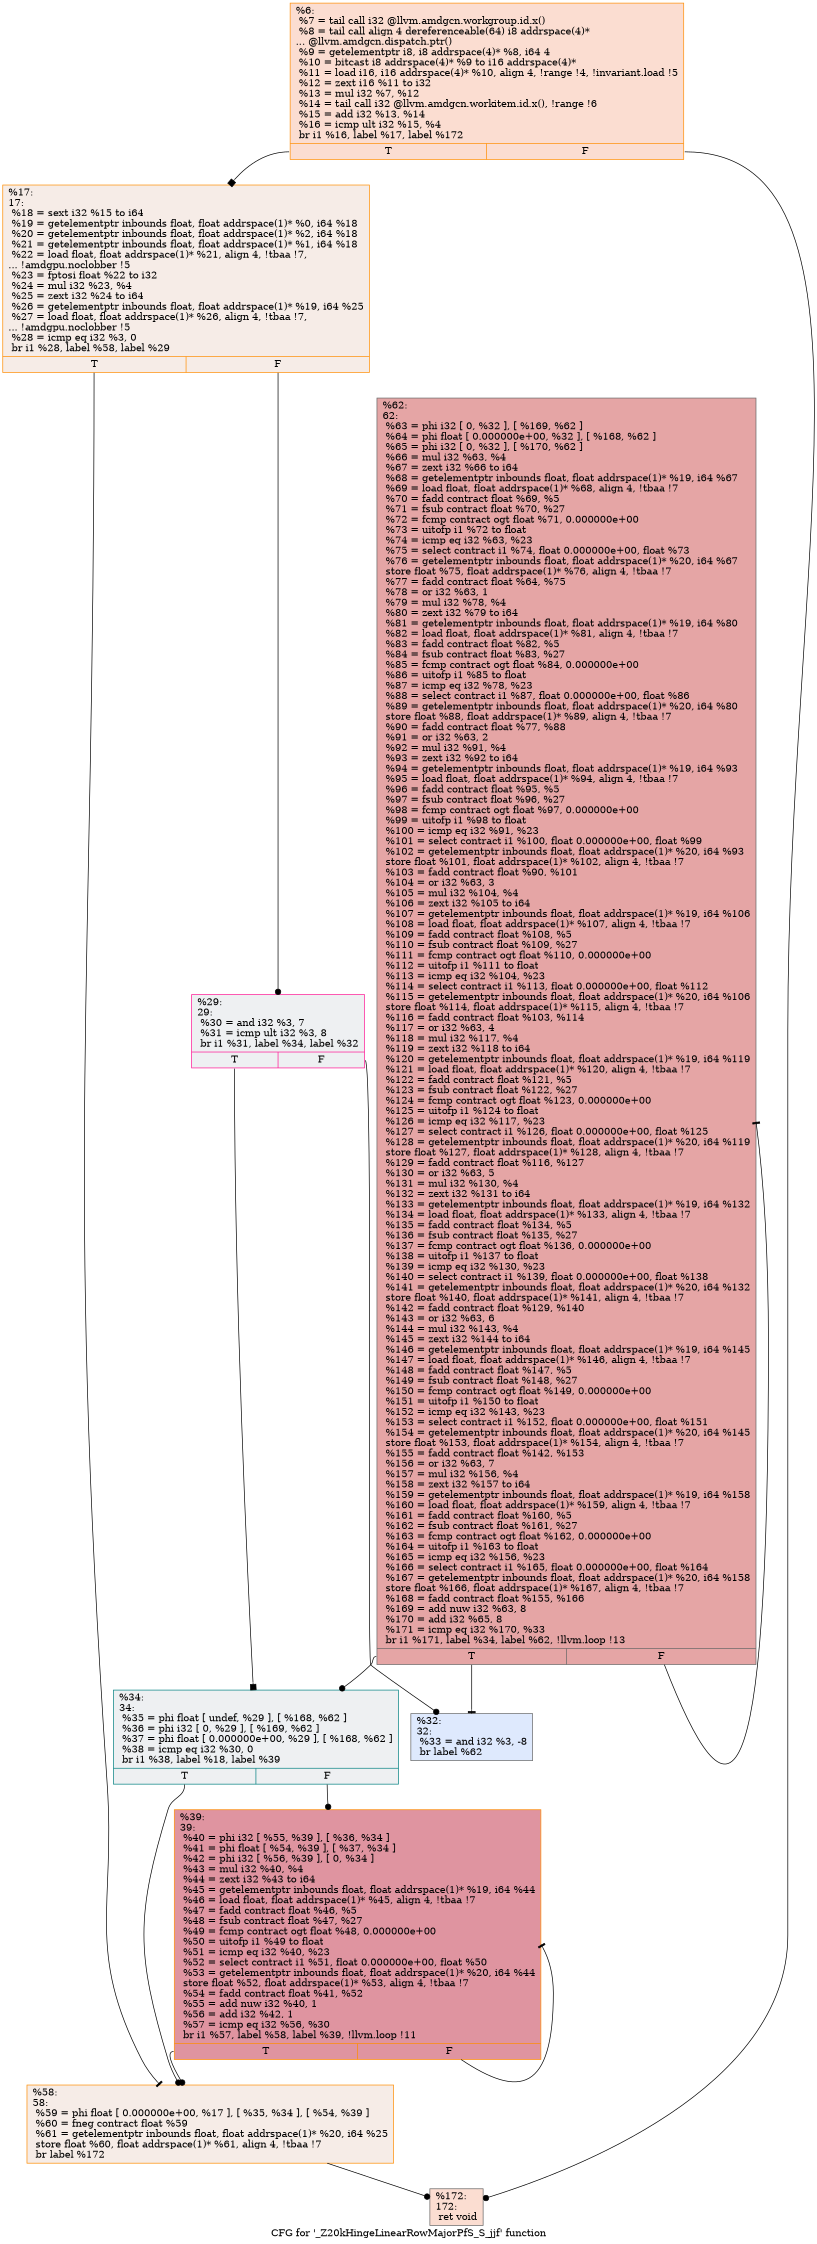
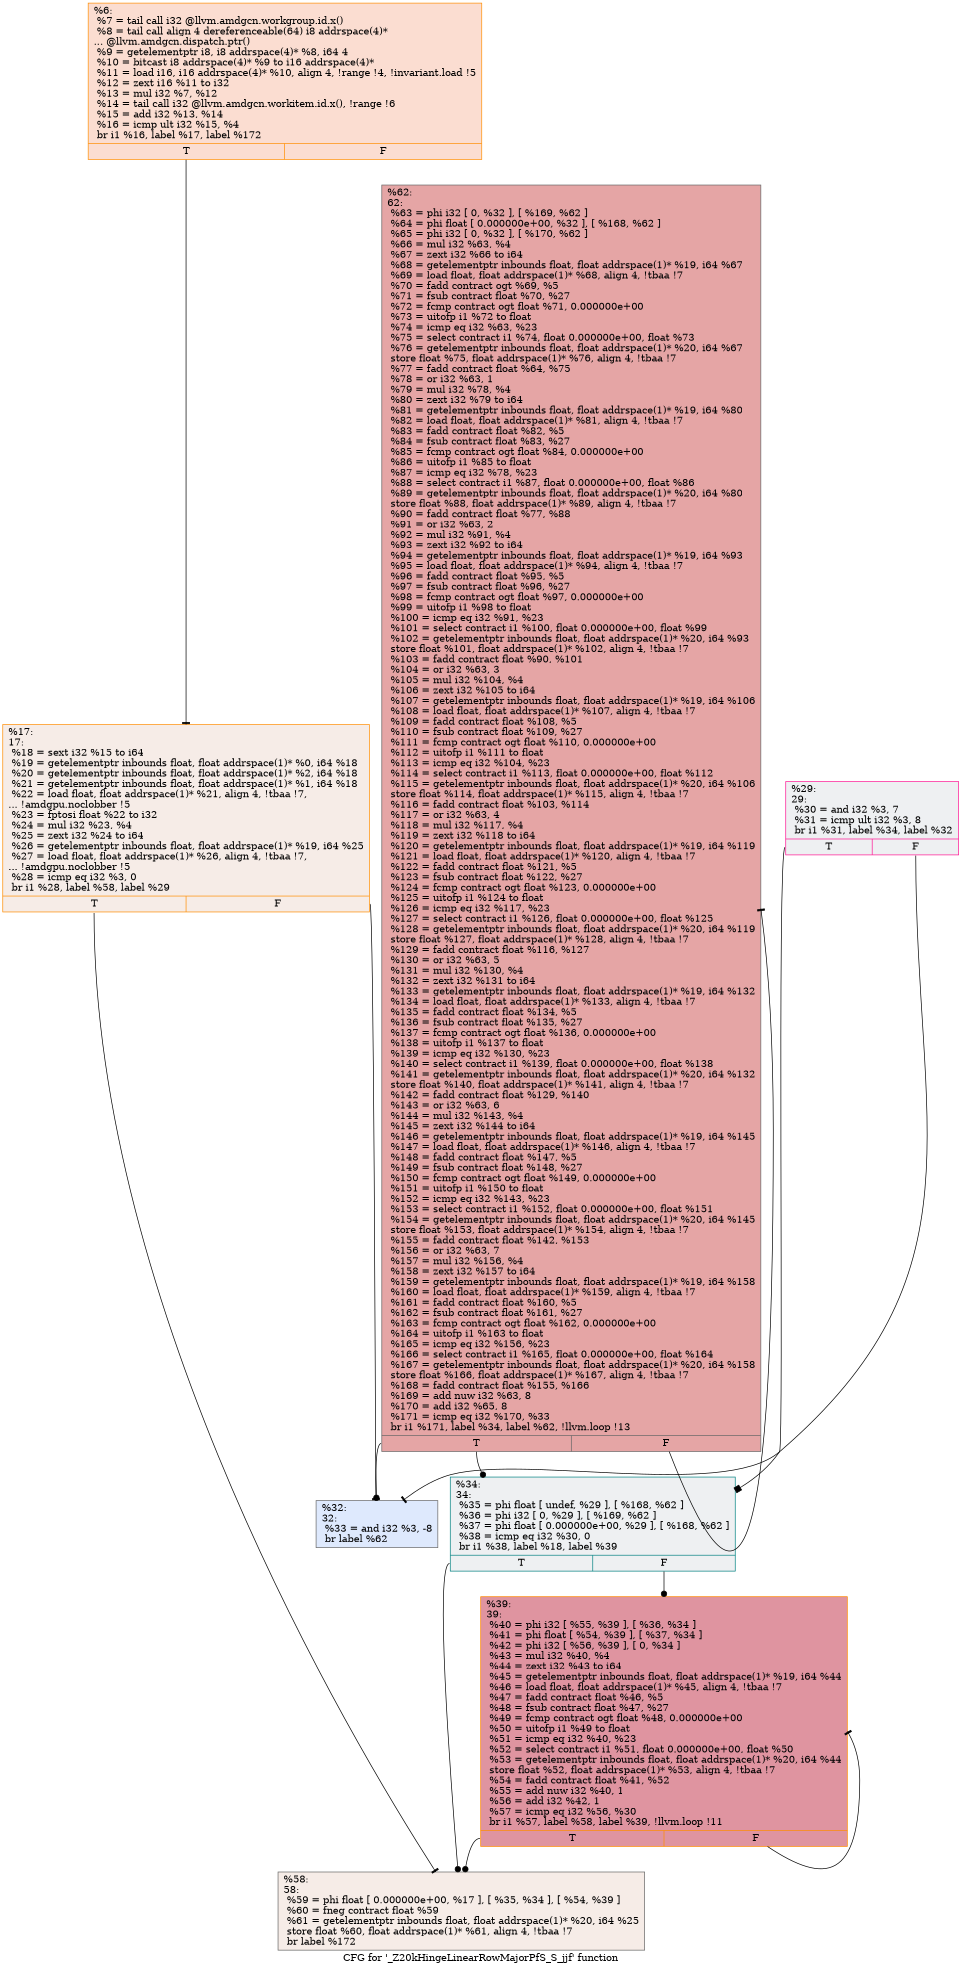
(259, 160) -> (186, 440)
(471, 499) -> (473, 286)
(278, 681) -> (374, 1199)
(370, 1401) -> (865, 1356)
(210, 2124) -> (461, 1911)
(456, 2207) -> none
